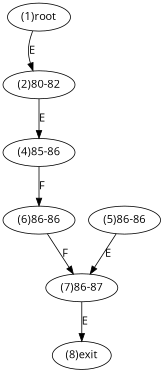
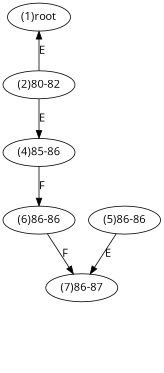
(29, 47) -> (39, 55)
(82, 355) -> none
